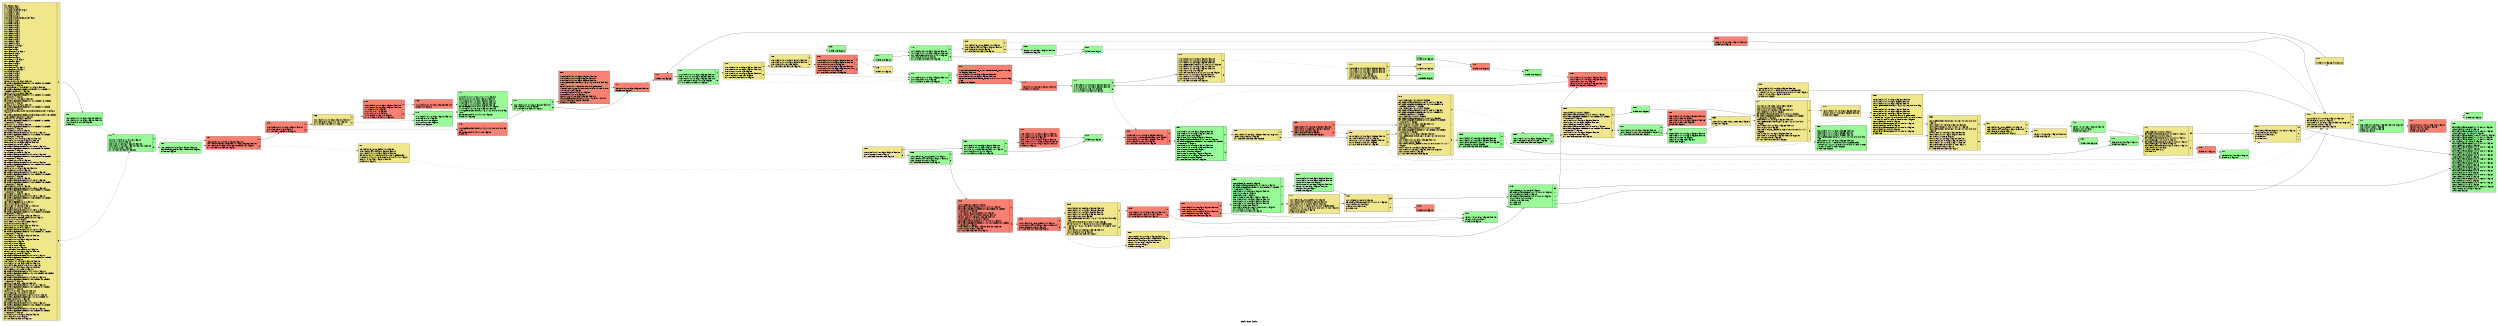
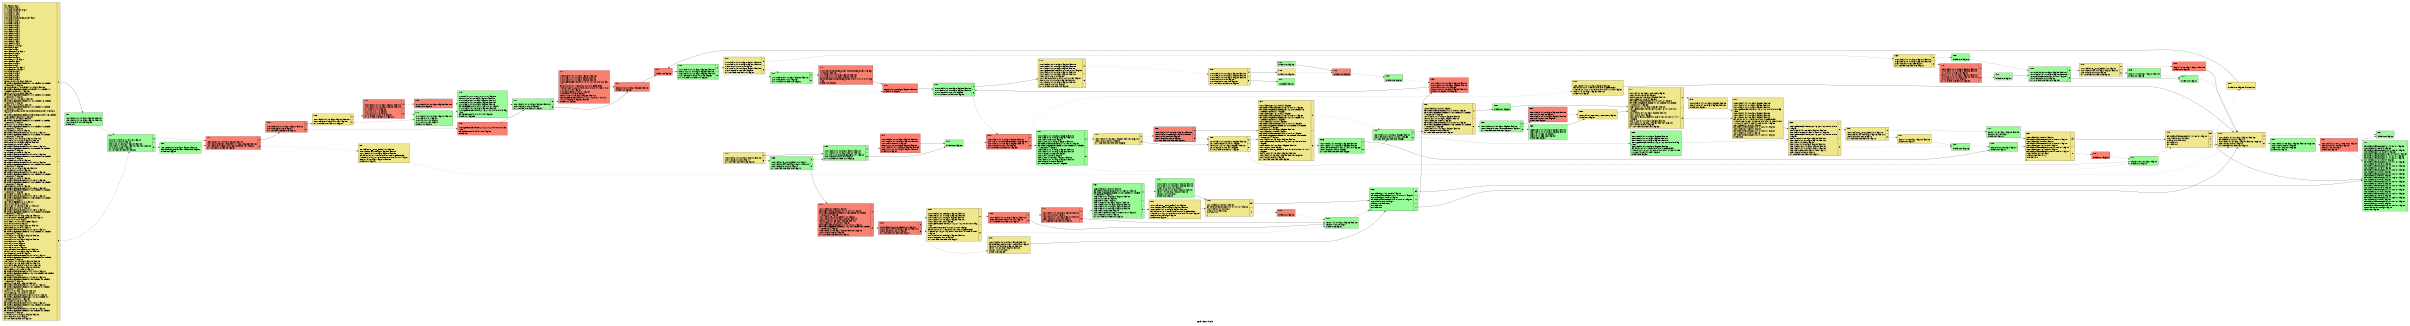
(883, 70) -> none
